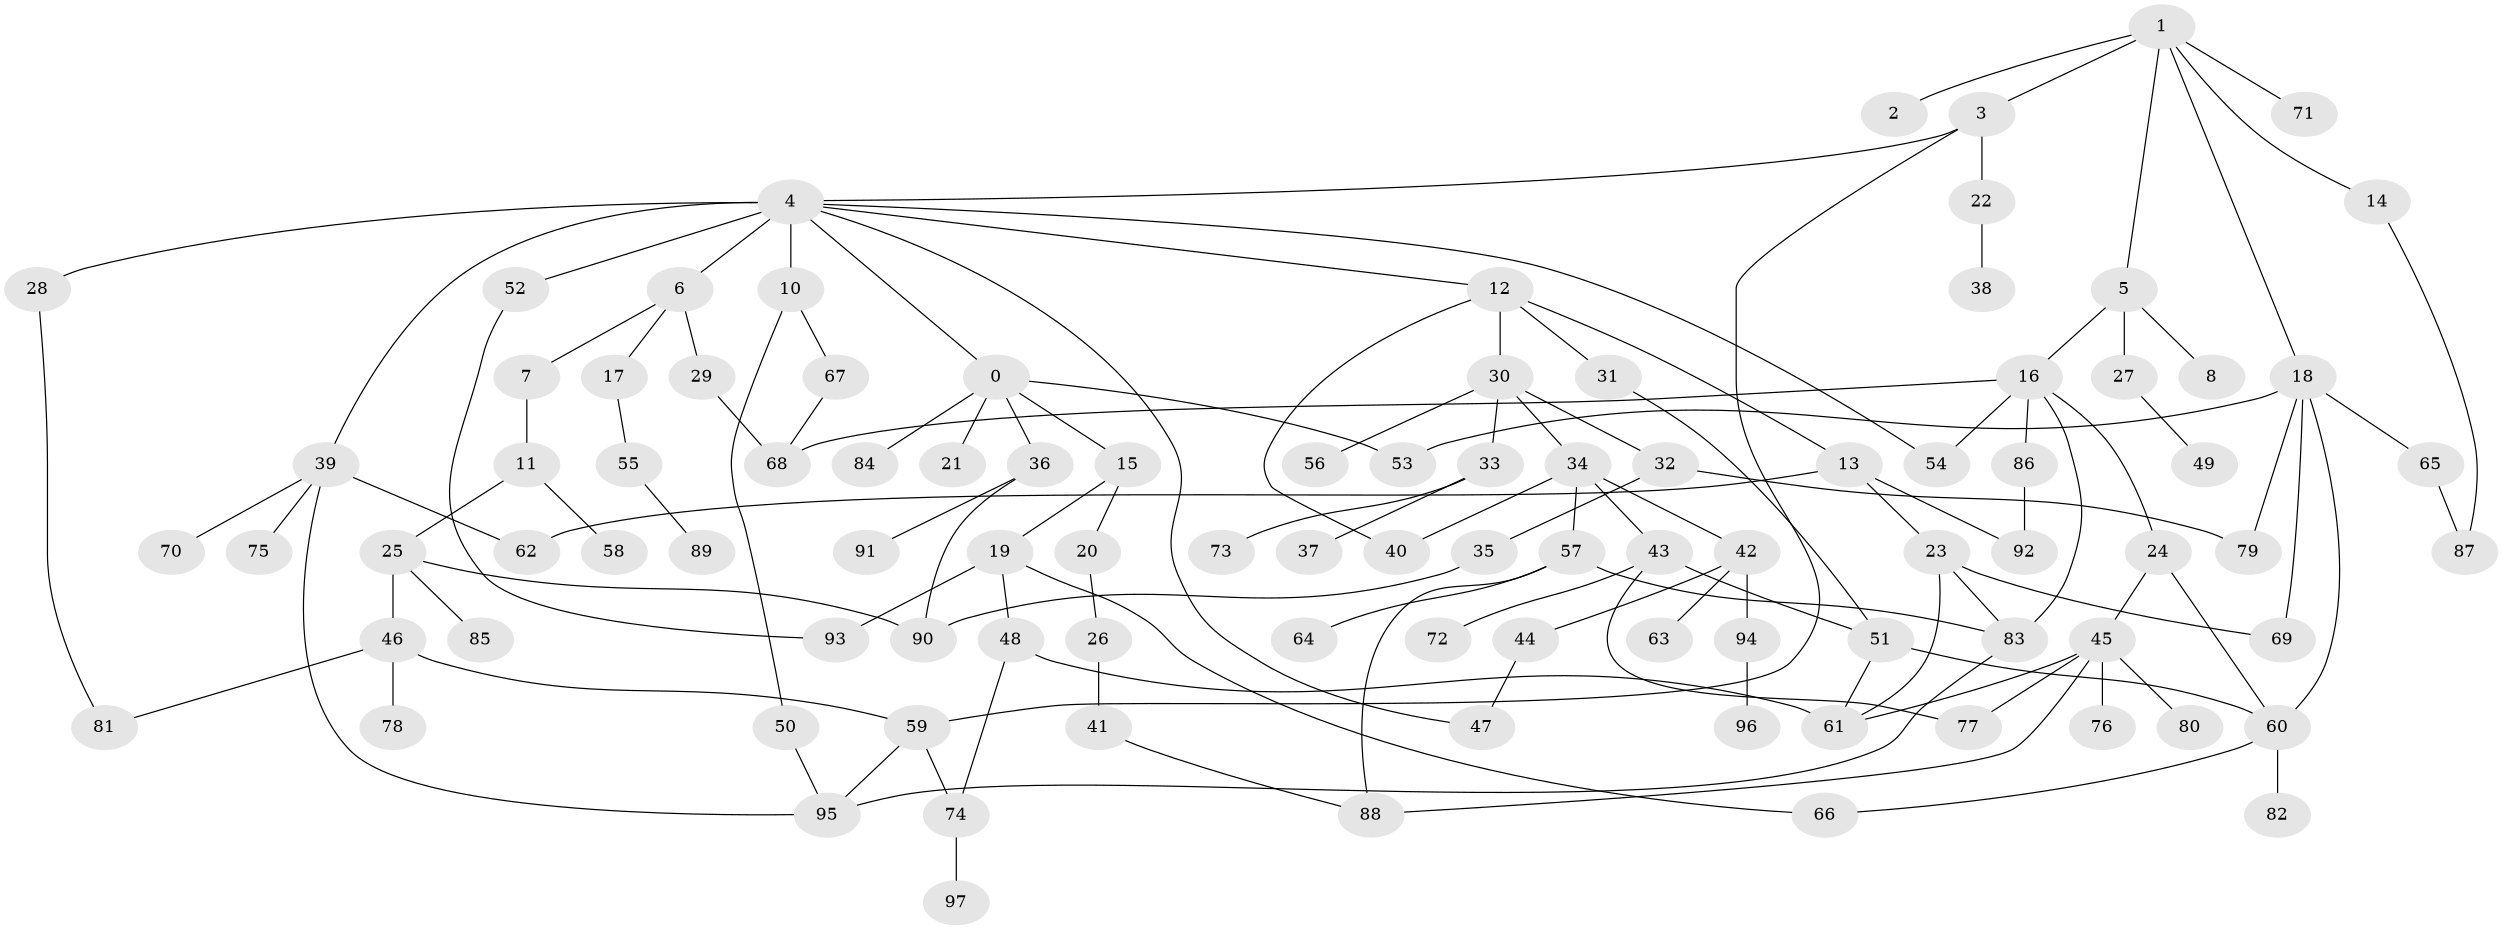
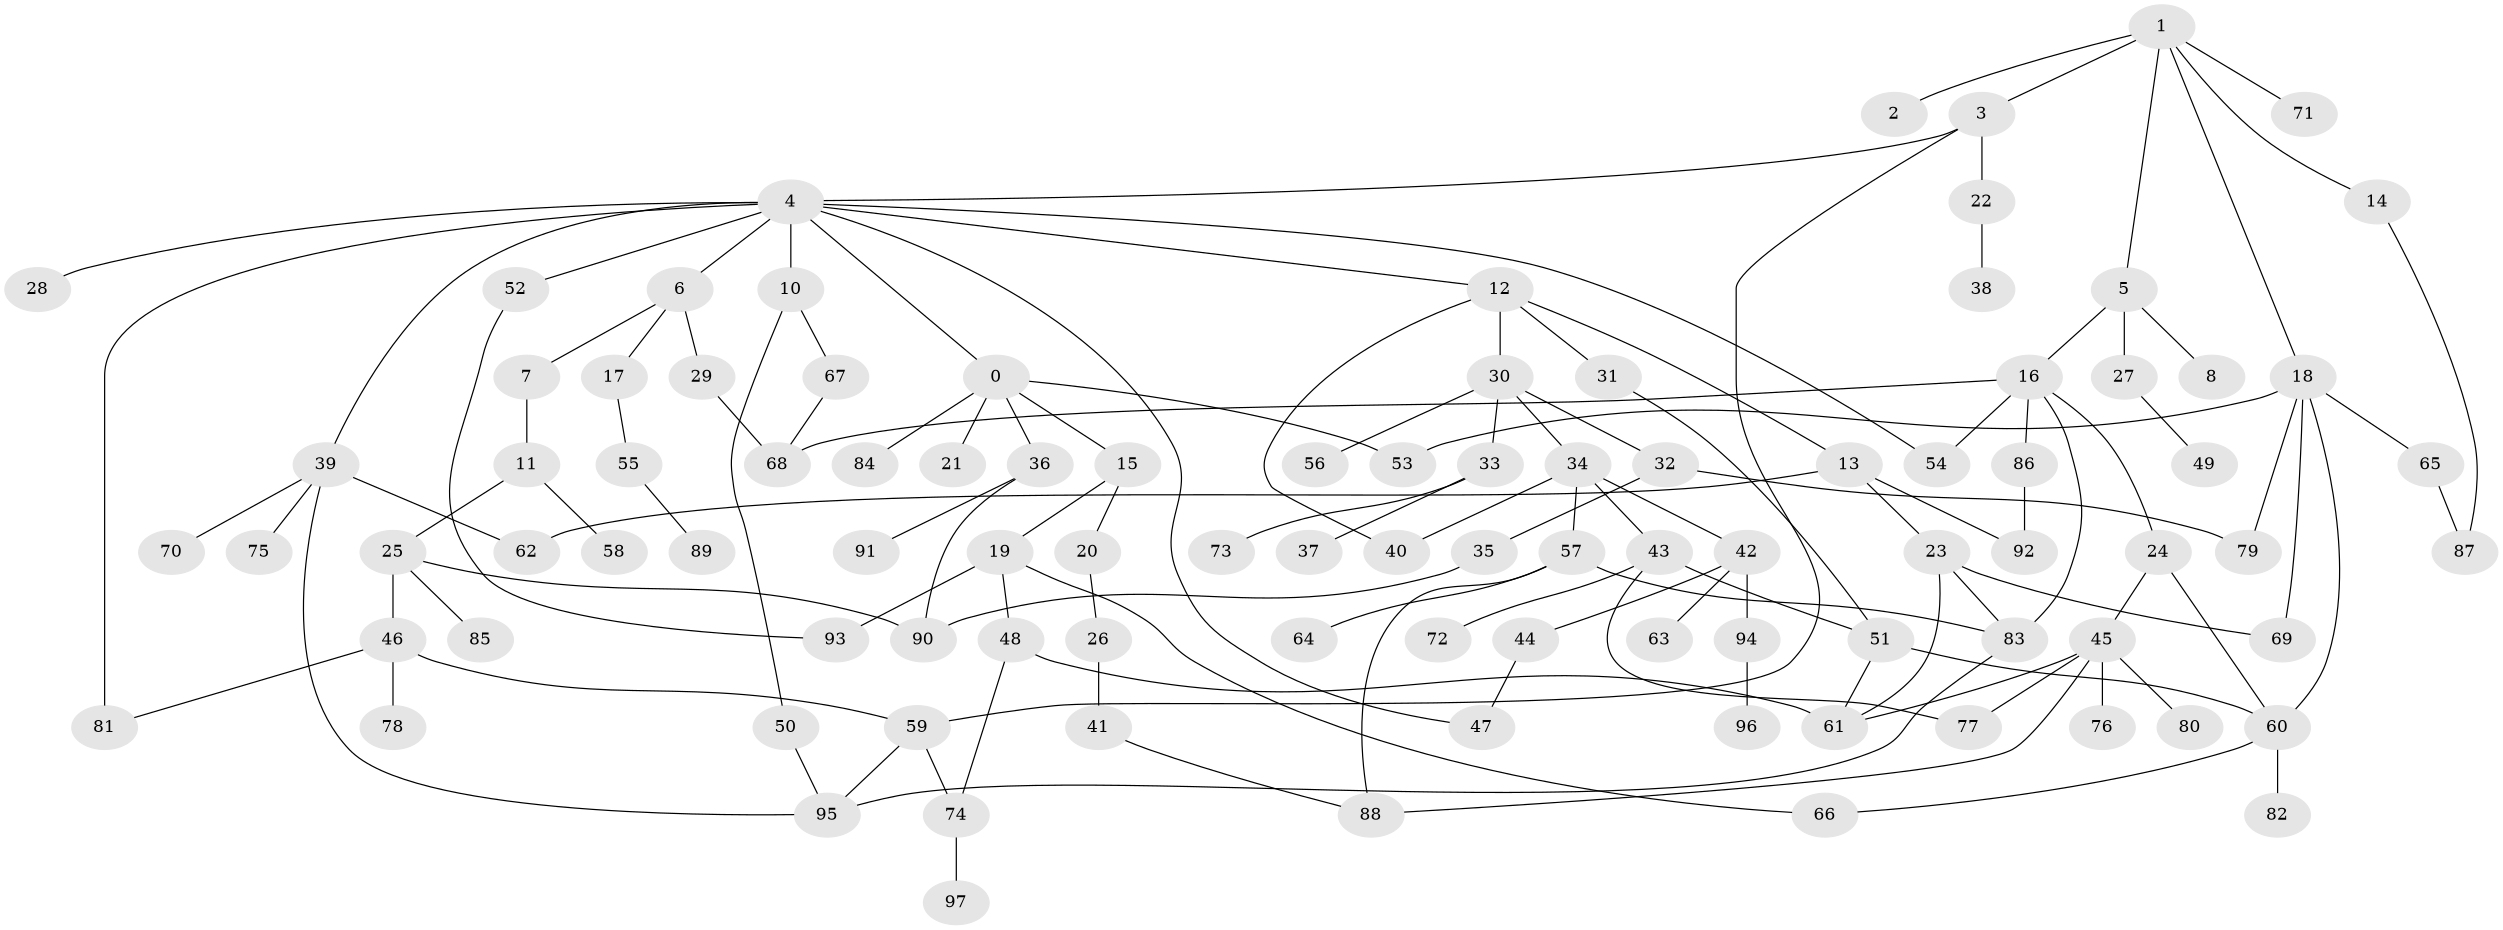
(47, 513) -> (248, 272)
